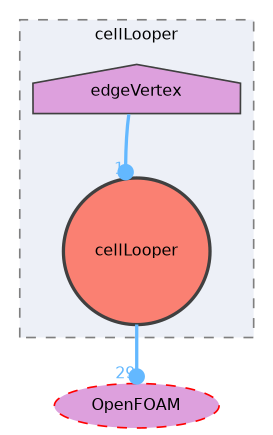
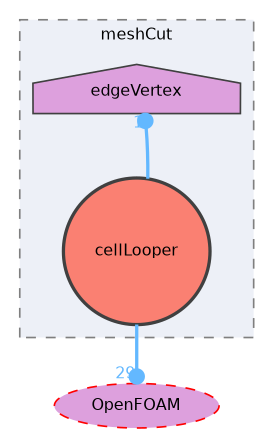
(137, 35) -> (137, 35)
(126, 140) -> (148, 153)
